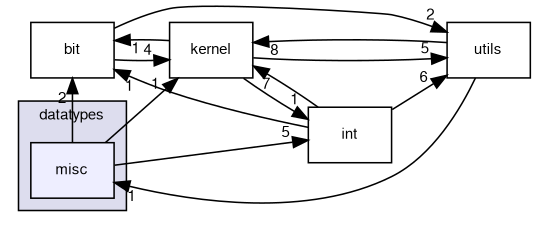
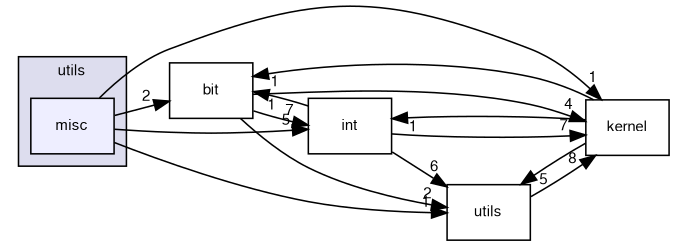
(72, 116) -> (72, 71)
none -> (273, 117)
(327, 197) -> (270, 193)
